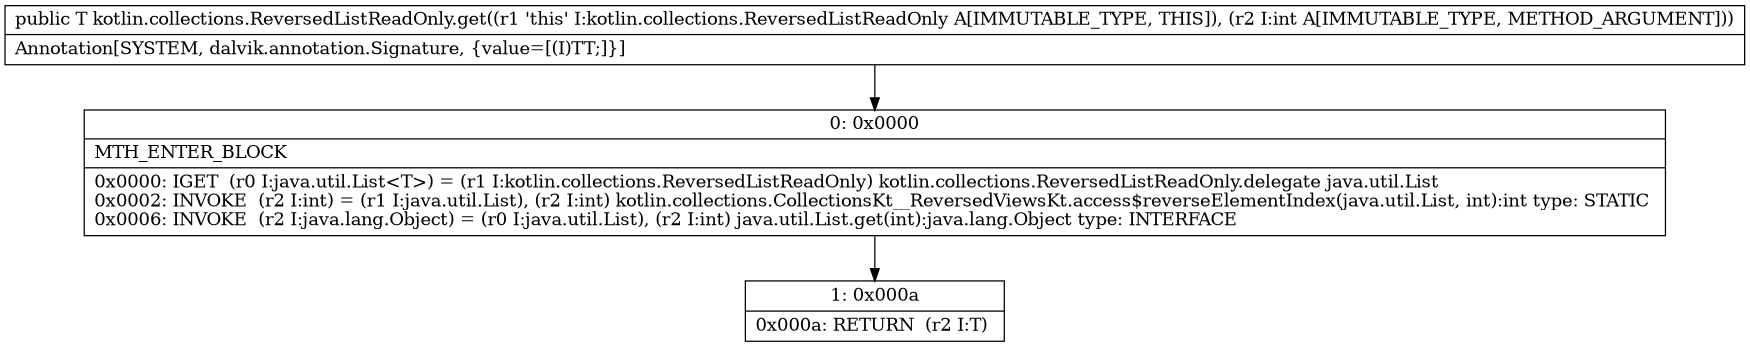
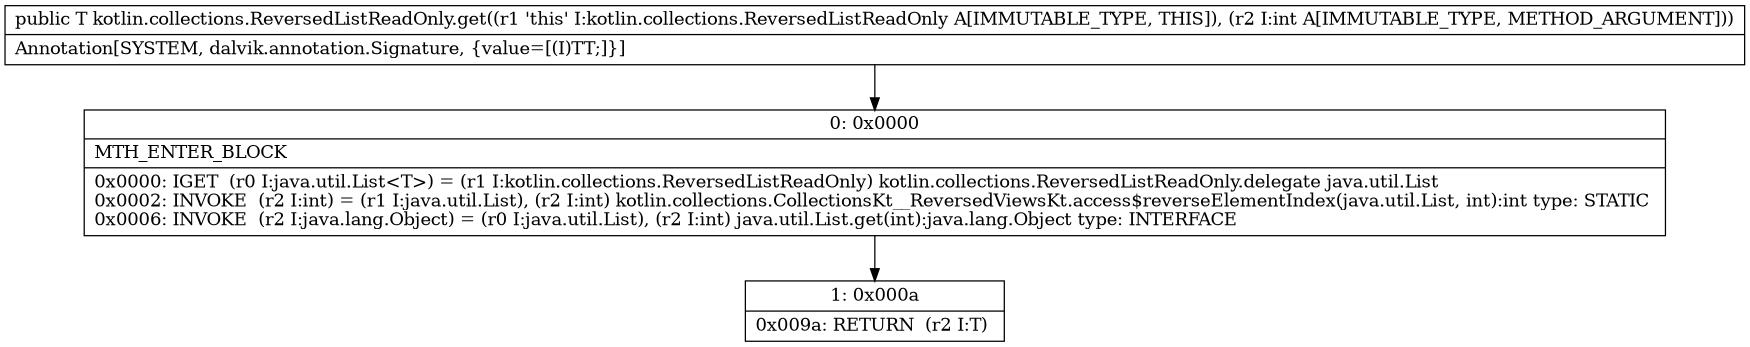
(875, 326) -> (875, 326)
